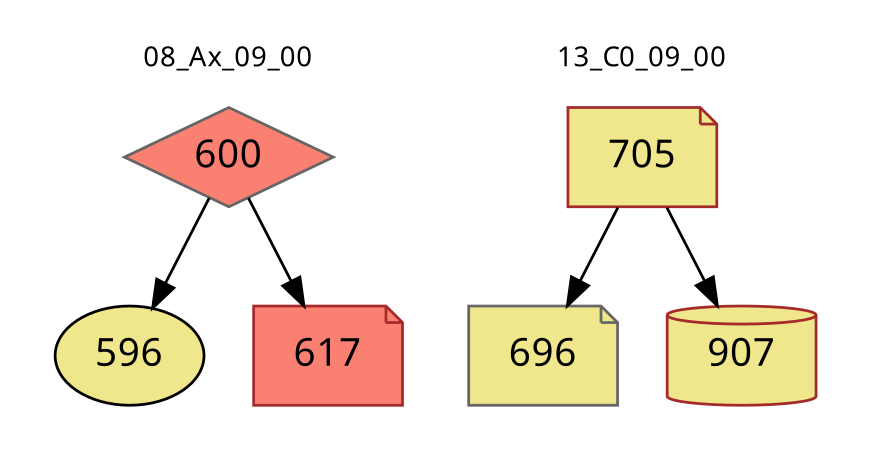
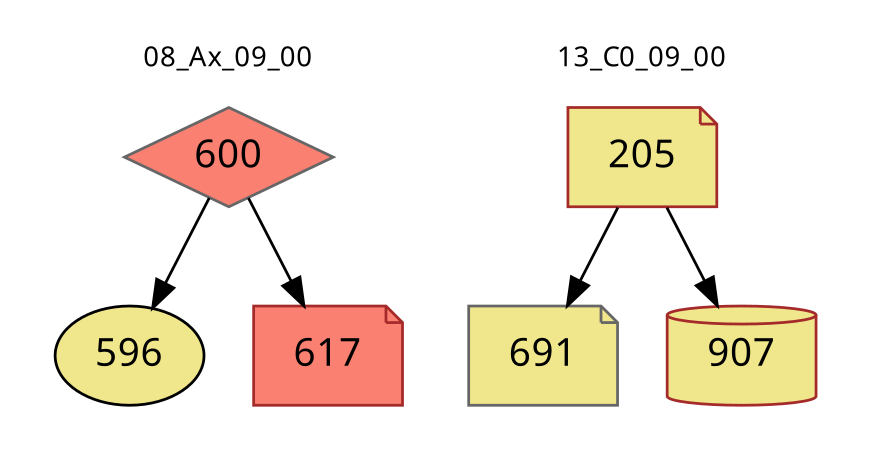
(642, 157) -> (642, 157)
(543, 356) -> (543, 356)
